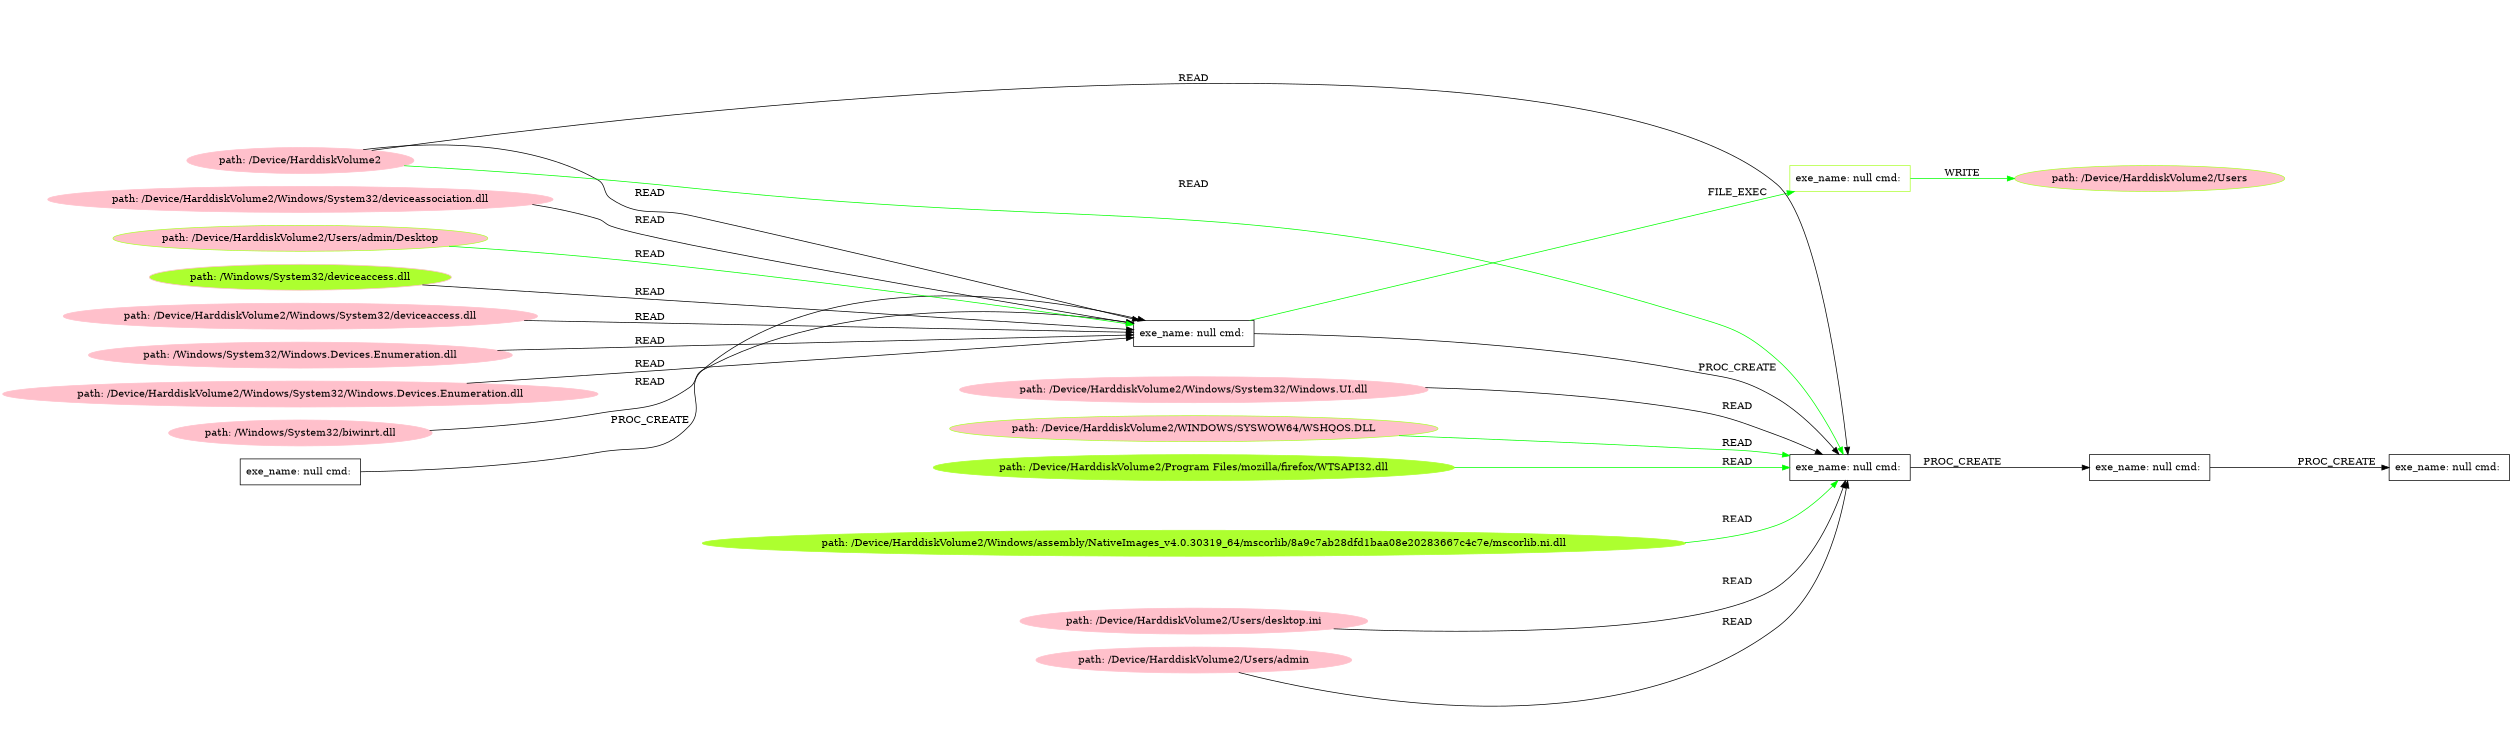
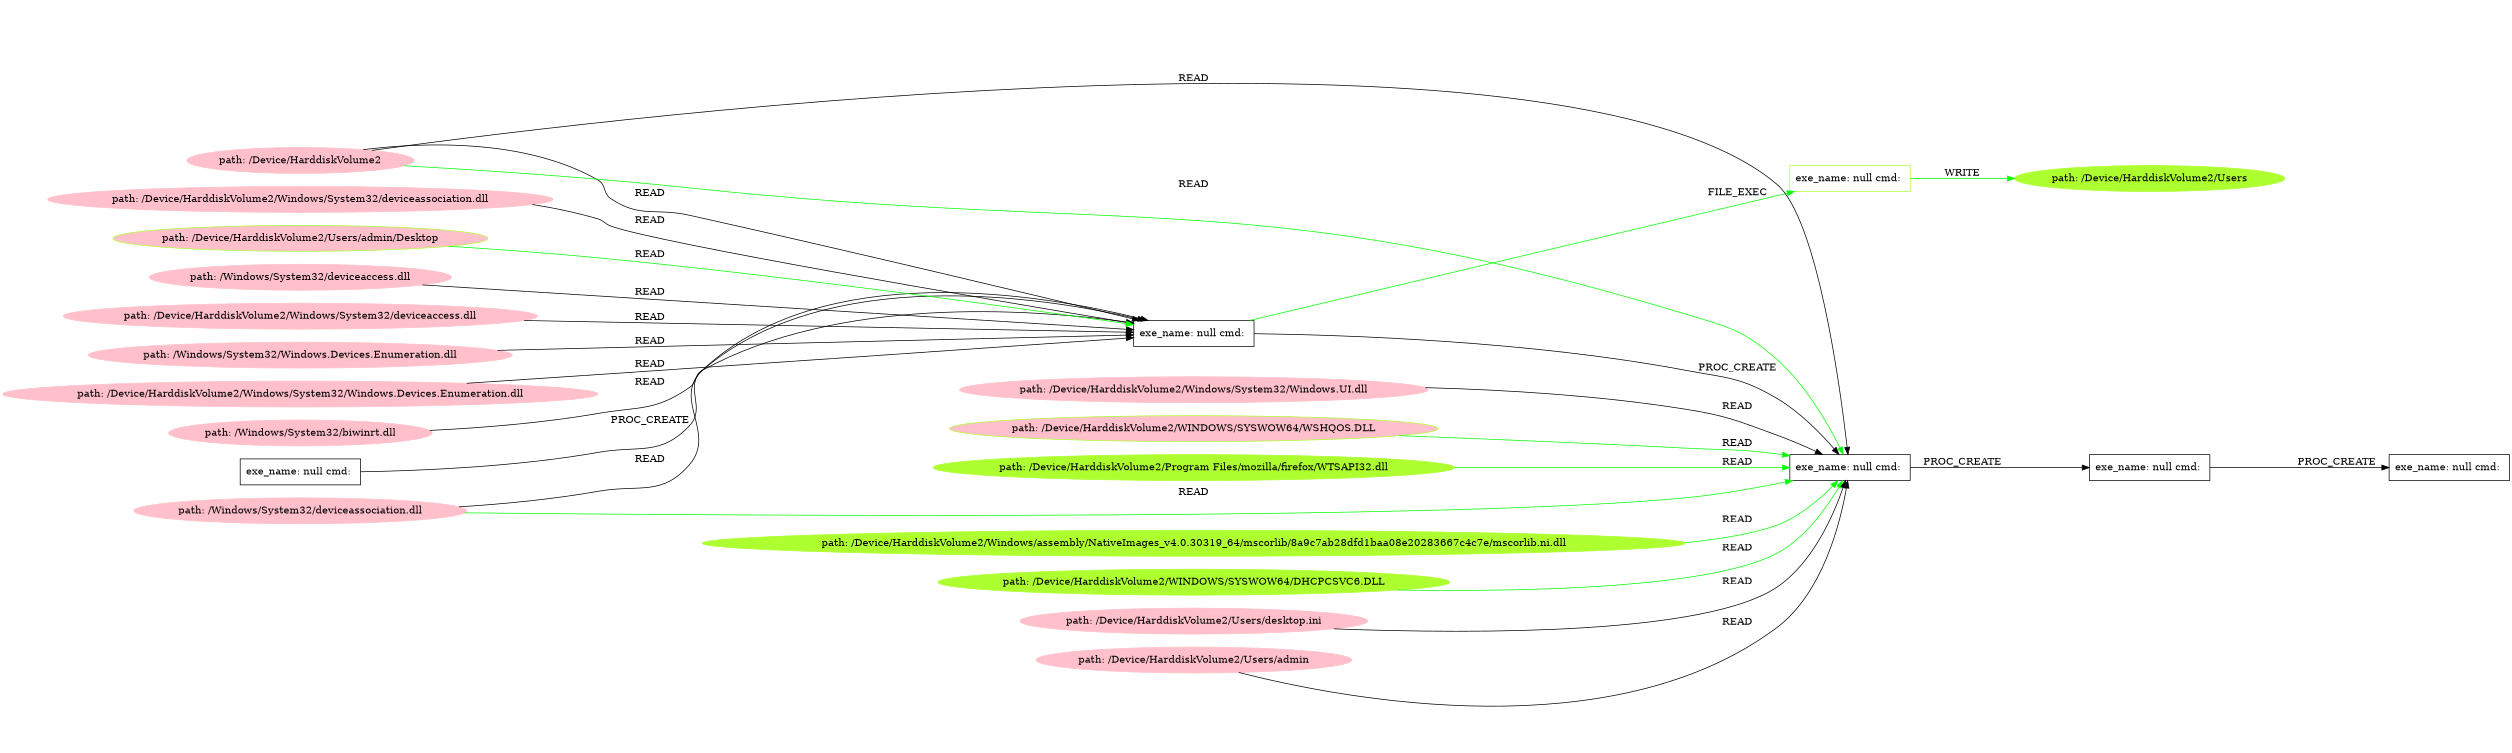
(2150, 178) -> (2150, 178)
(300, 277) -> (300, 277)
none -> (300, 511)
none -> (1194, 582)
